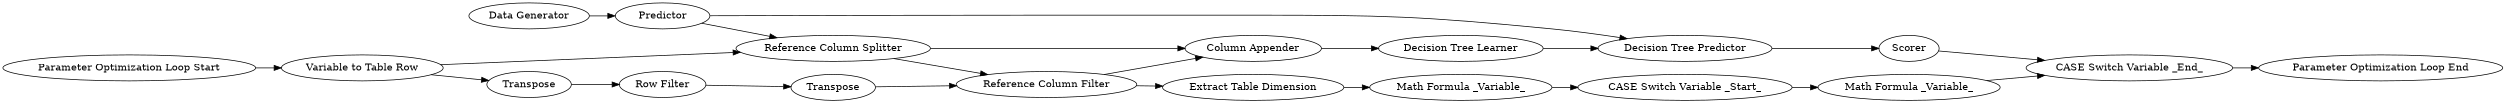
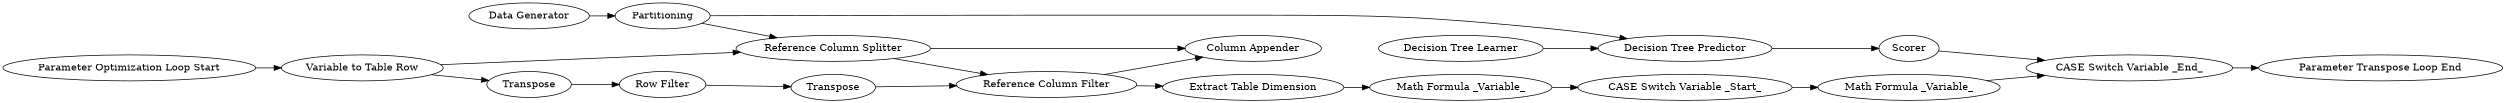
(663, 16) -> (663, 16)
(1346, 48) -> none
(2381, 68) -> (2381, 68)
